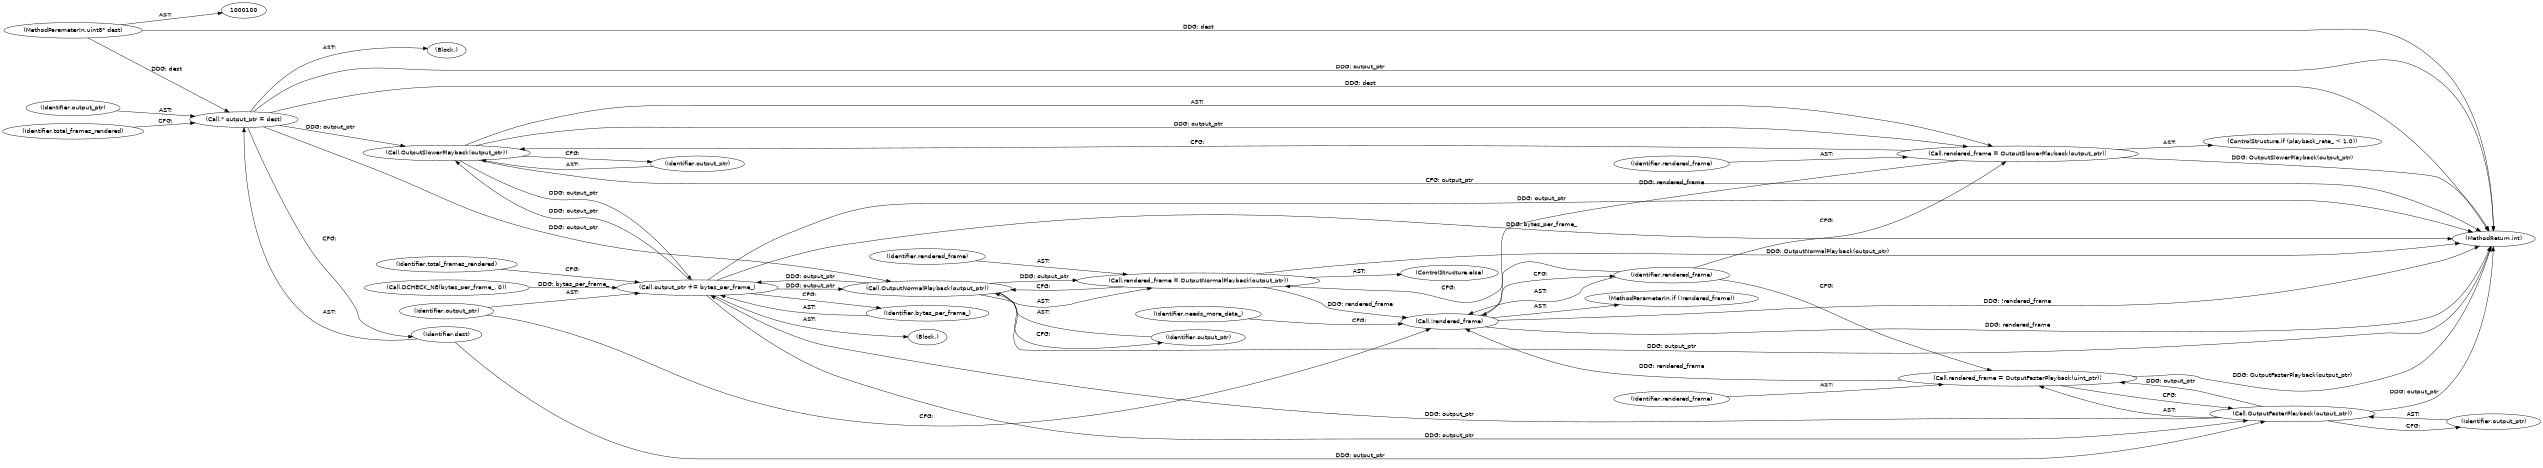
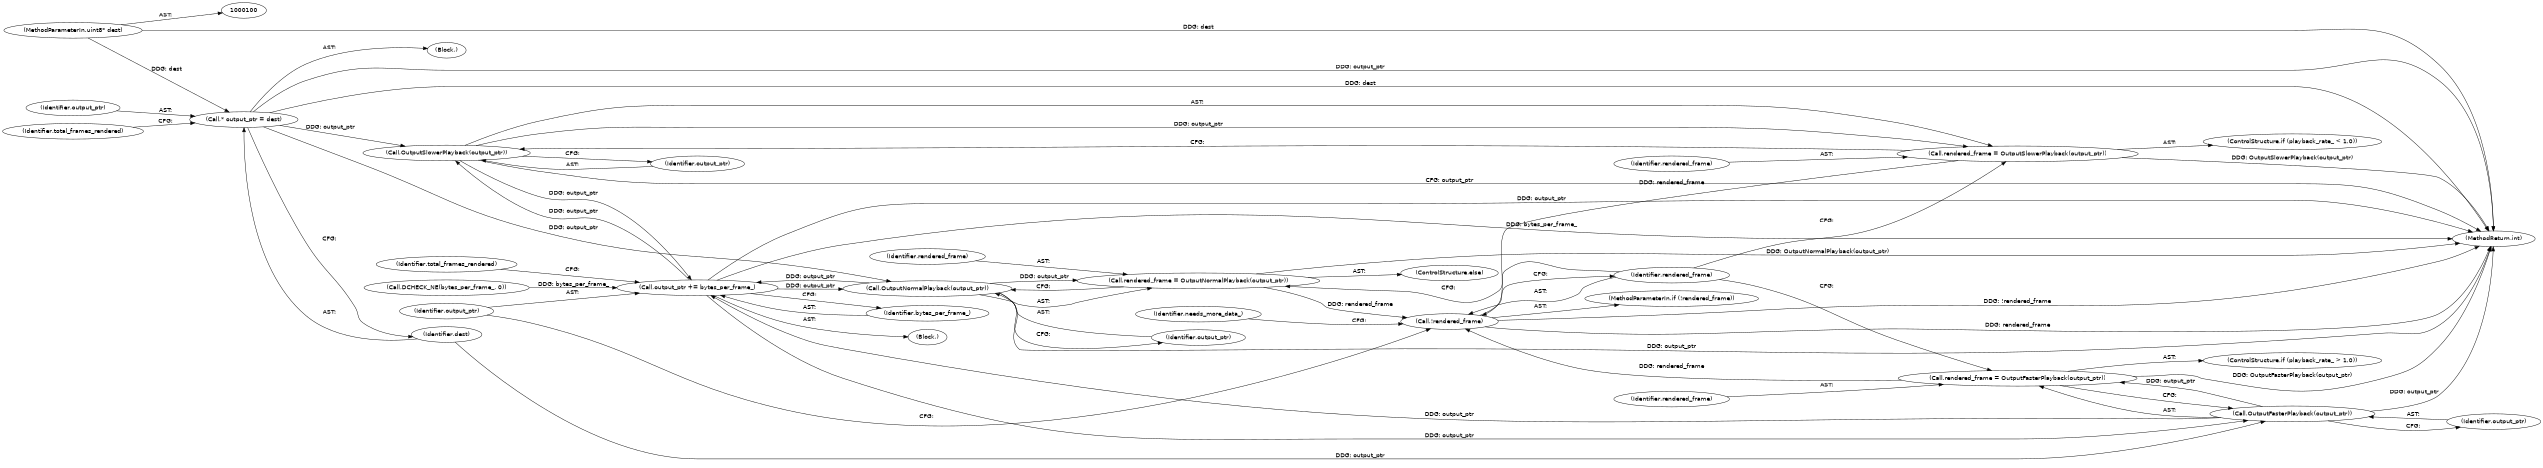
none -> (2292, 361)
(2018, 378) -> (2018, 378)
